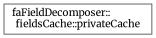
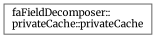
(78, 19) -> (78, 19)
